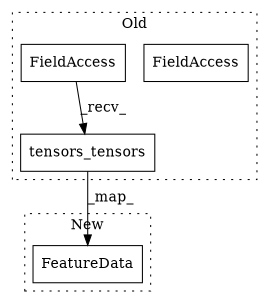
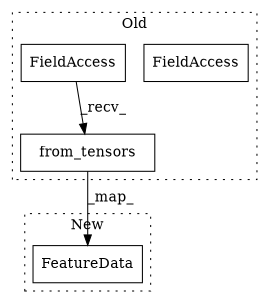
(88, 153) -> (88, 153)
